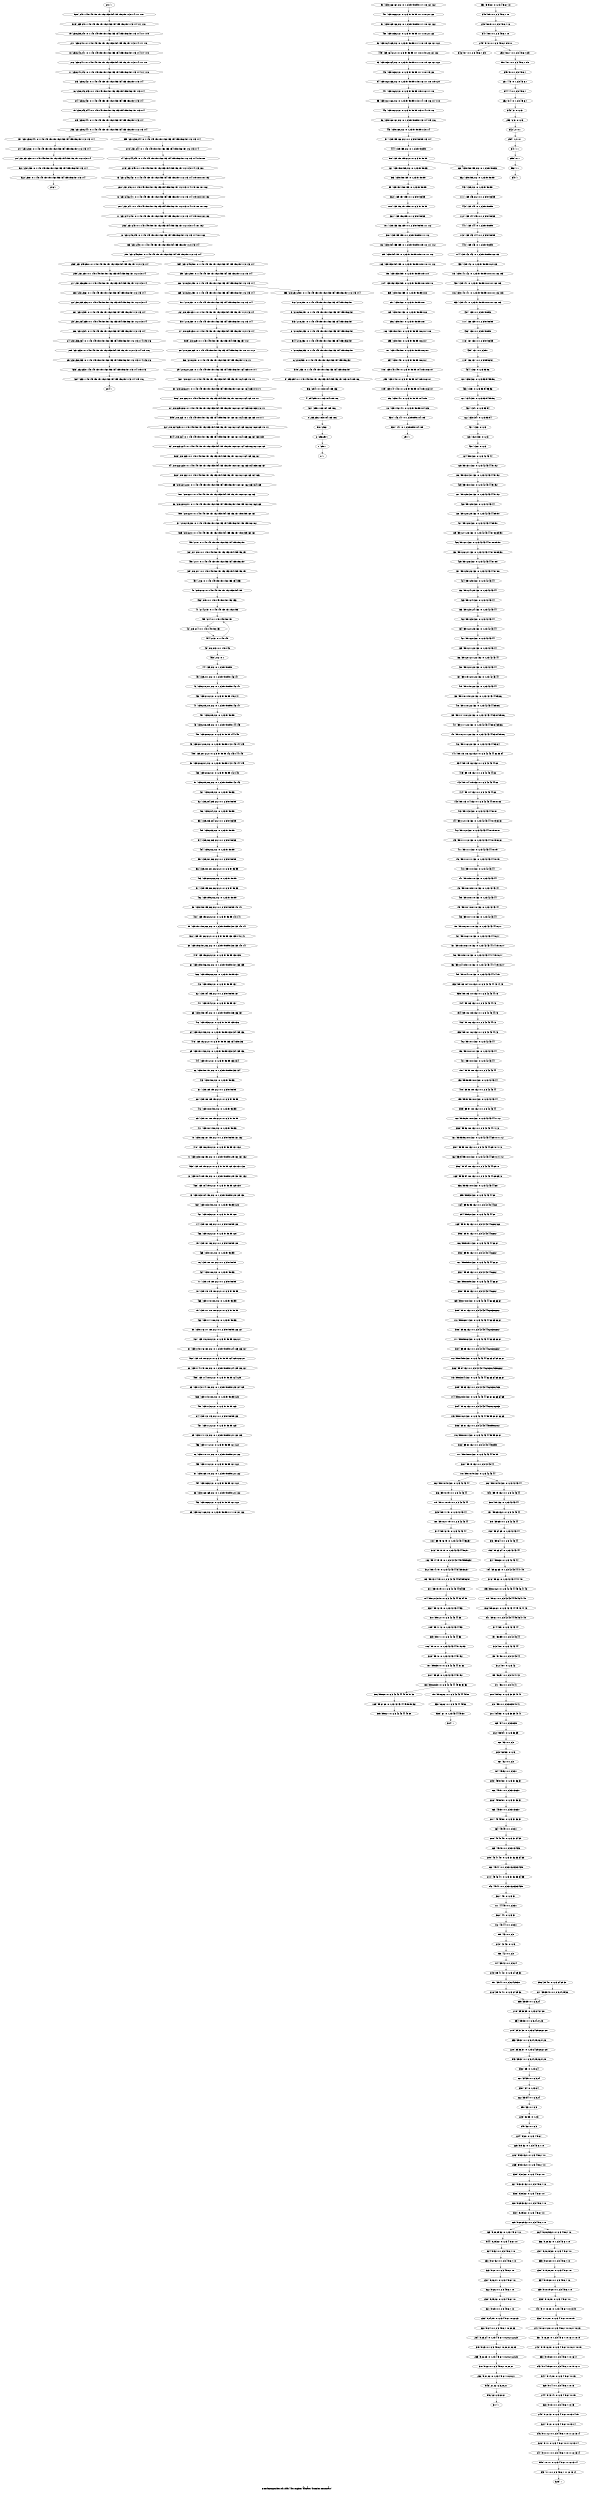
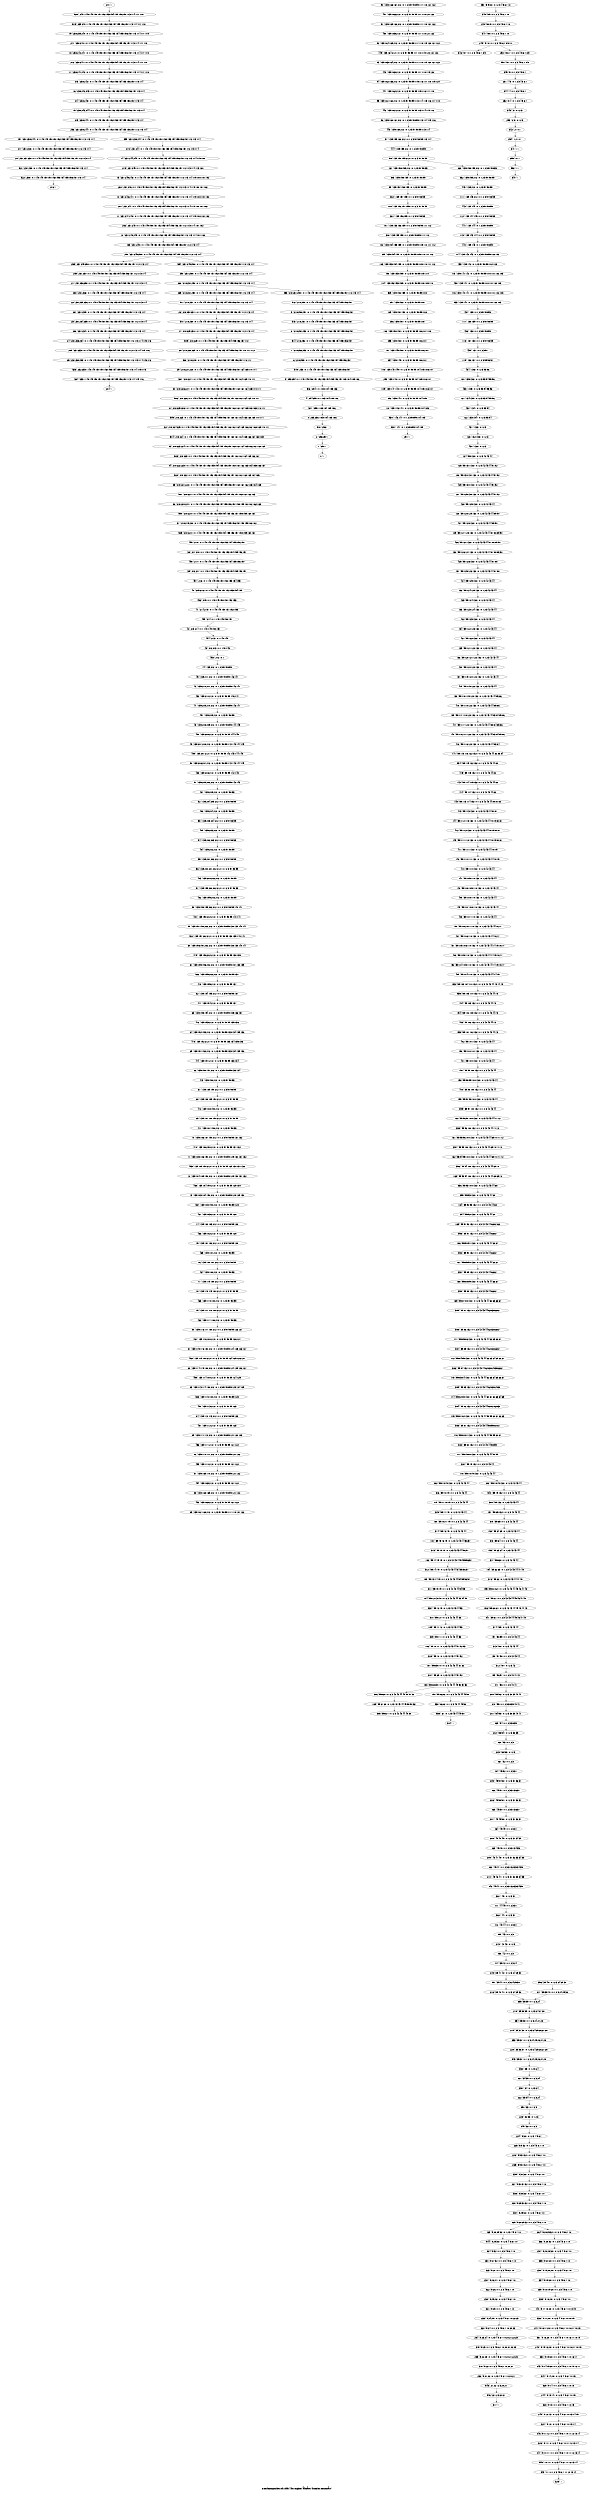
(229, 630) -> (217, 643)
(478, 1320) -> none
